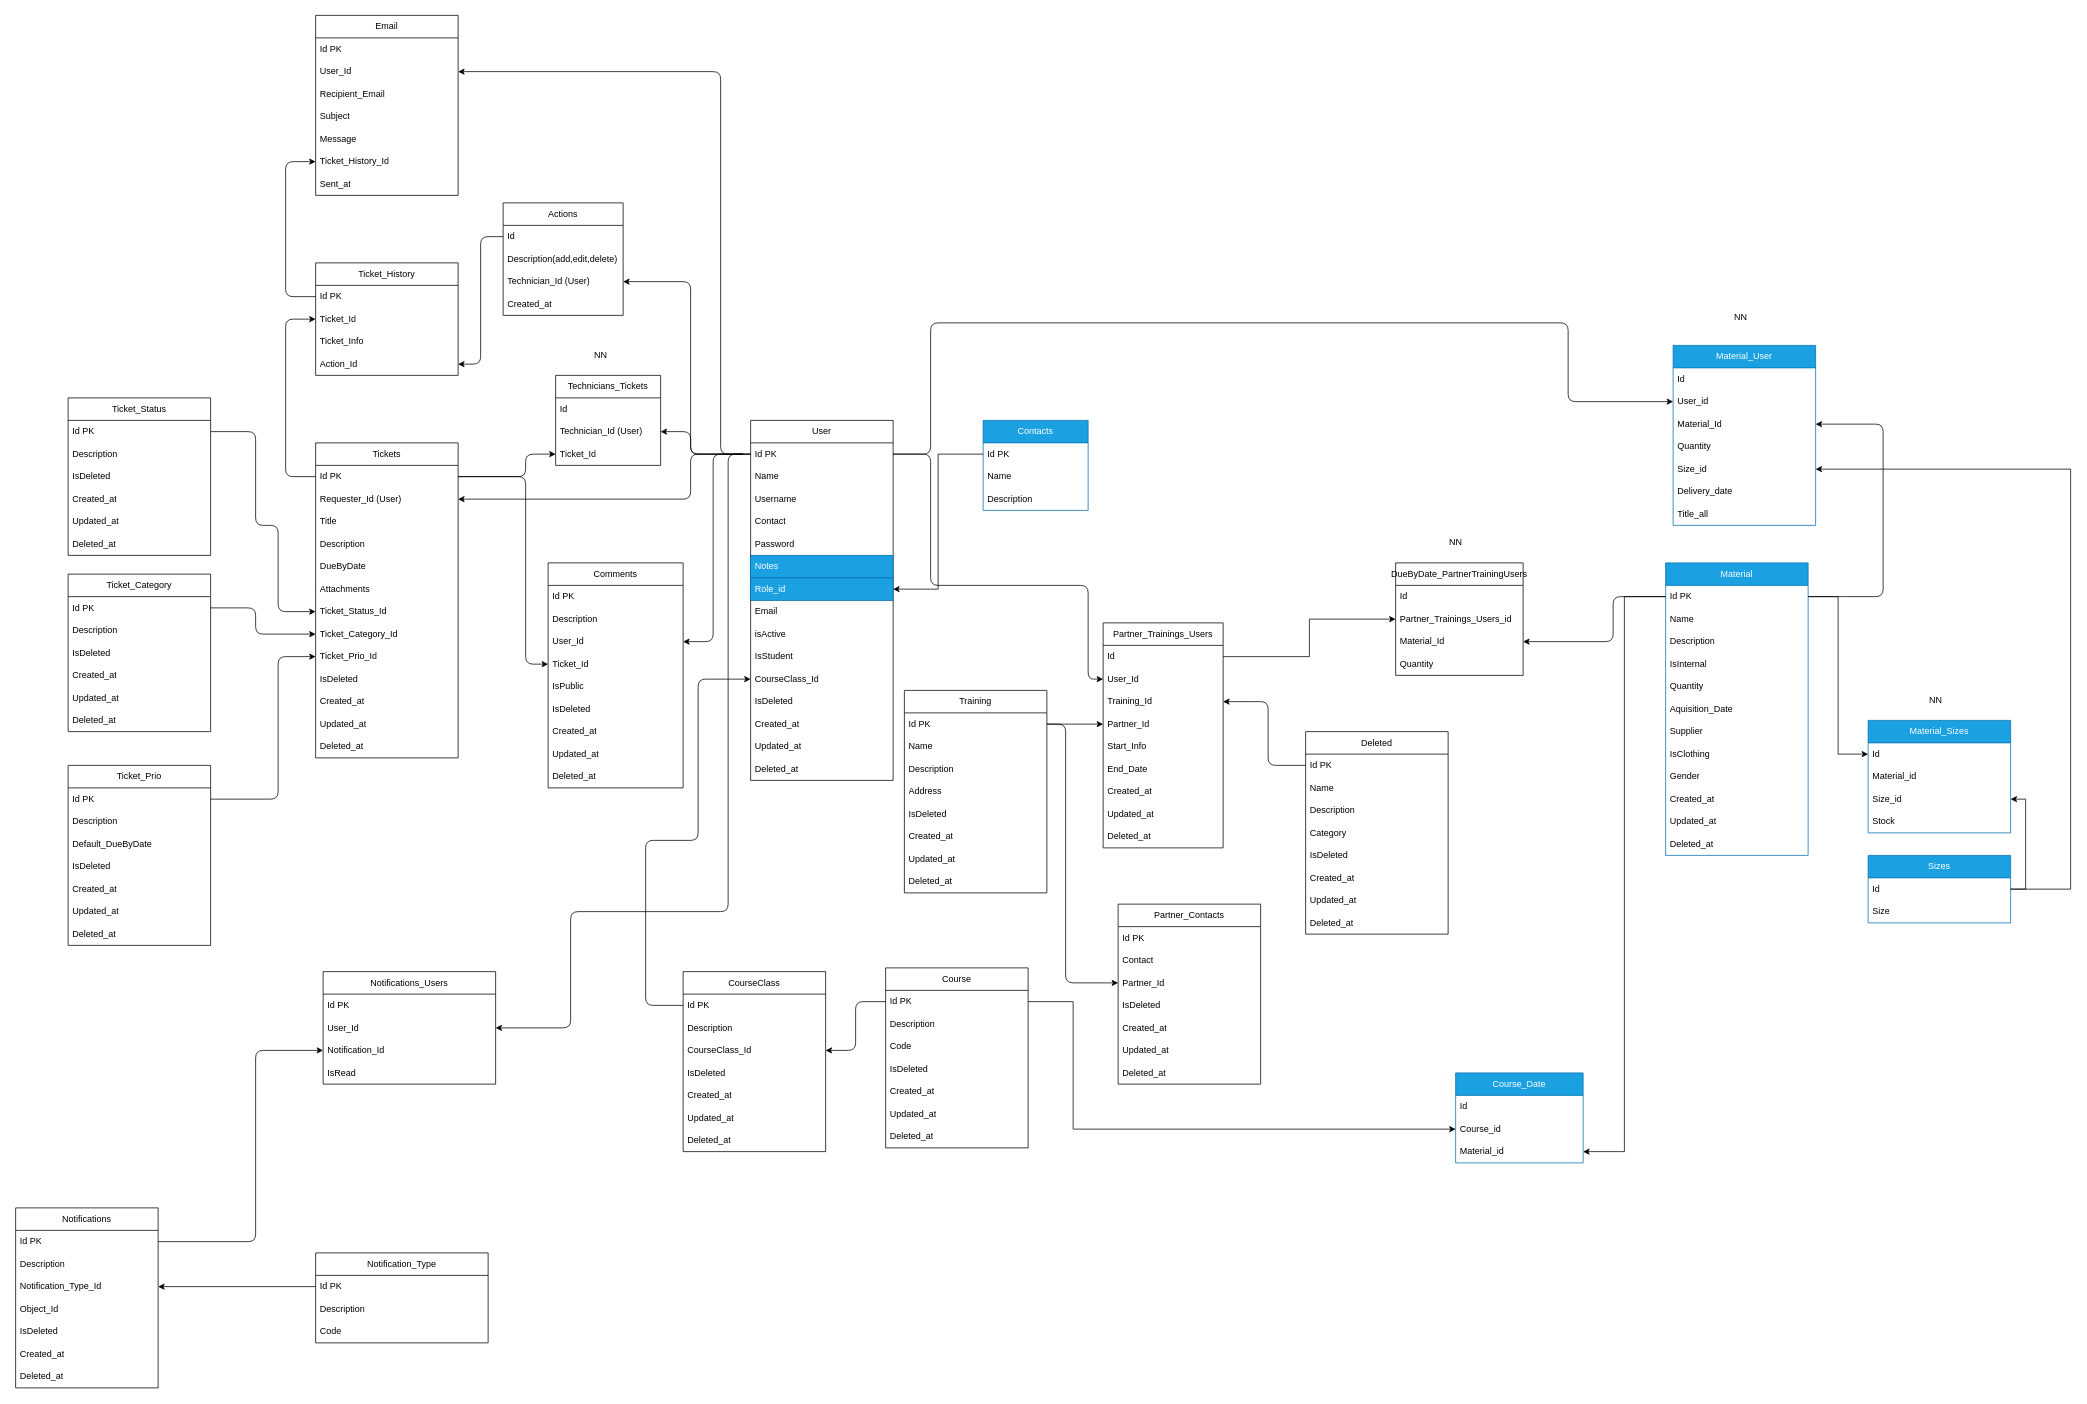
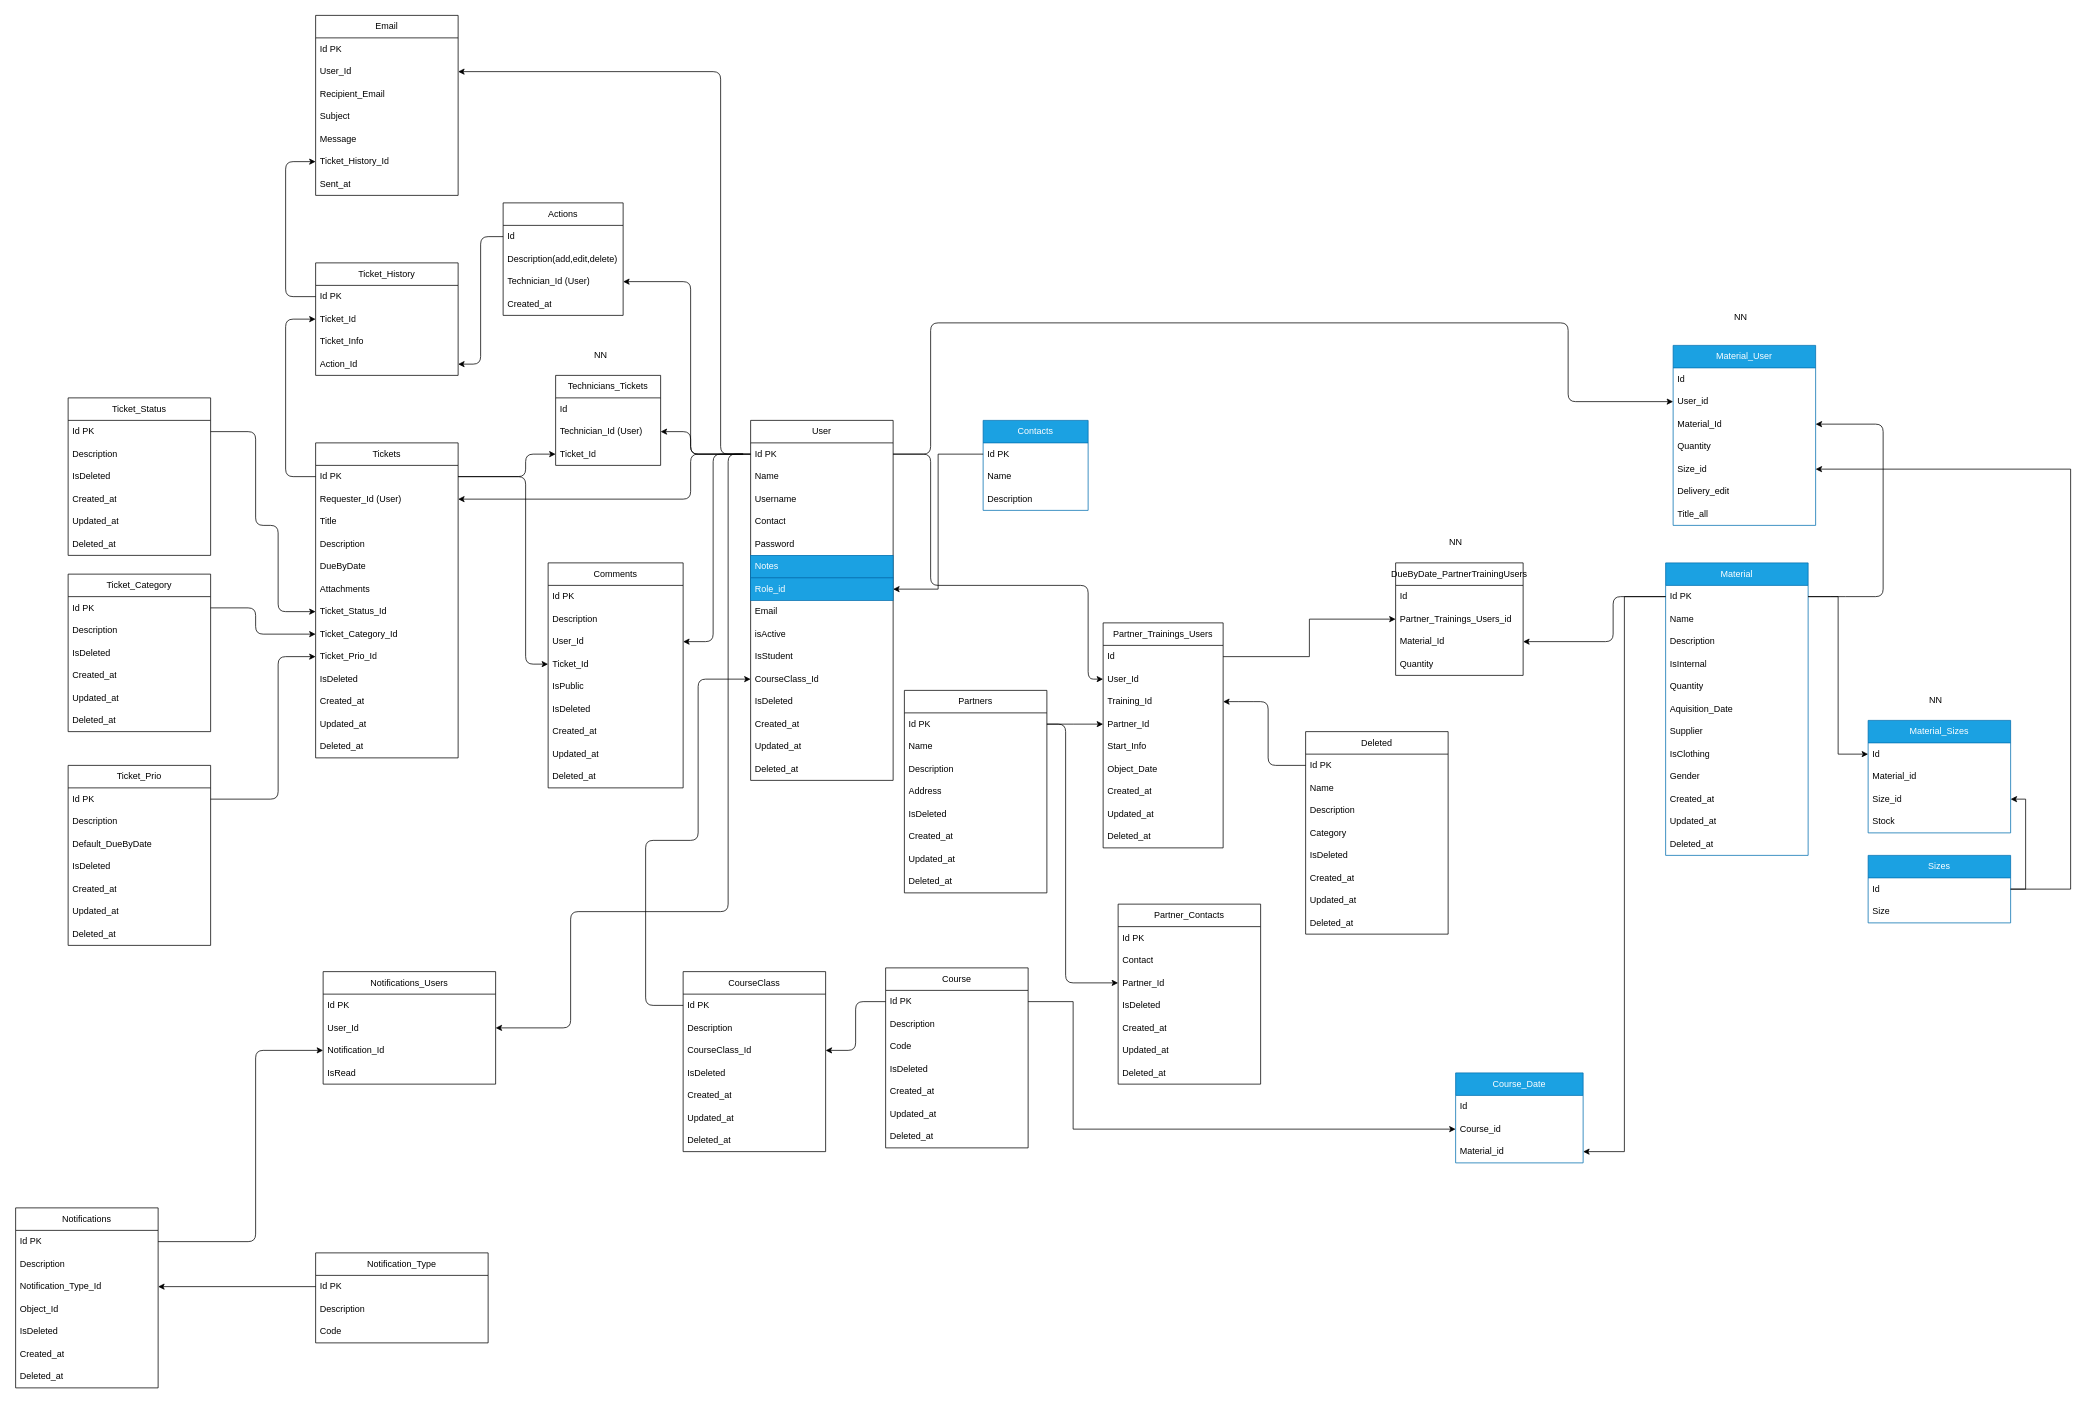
(1708, 492) -> (1707, 492)
(975, 702) -> (975, 702)
(1128, 769) -> (1135, 769)
